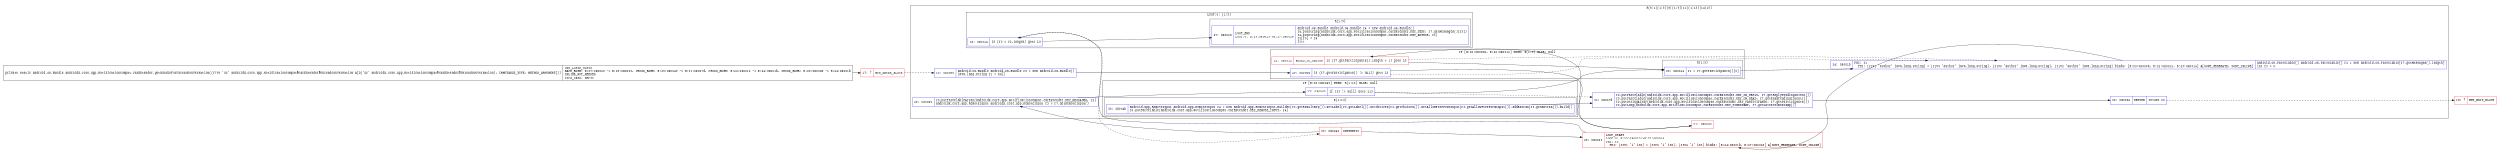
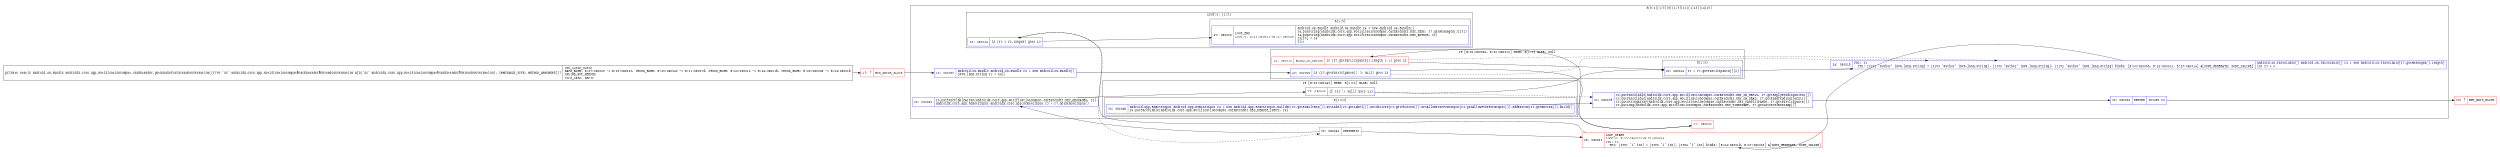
(918, 73) -> (918, 73)
(2309, 100) -> (2309, 100)
